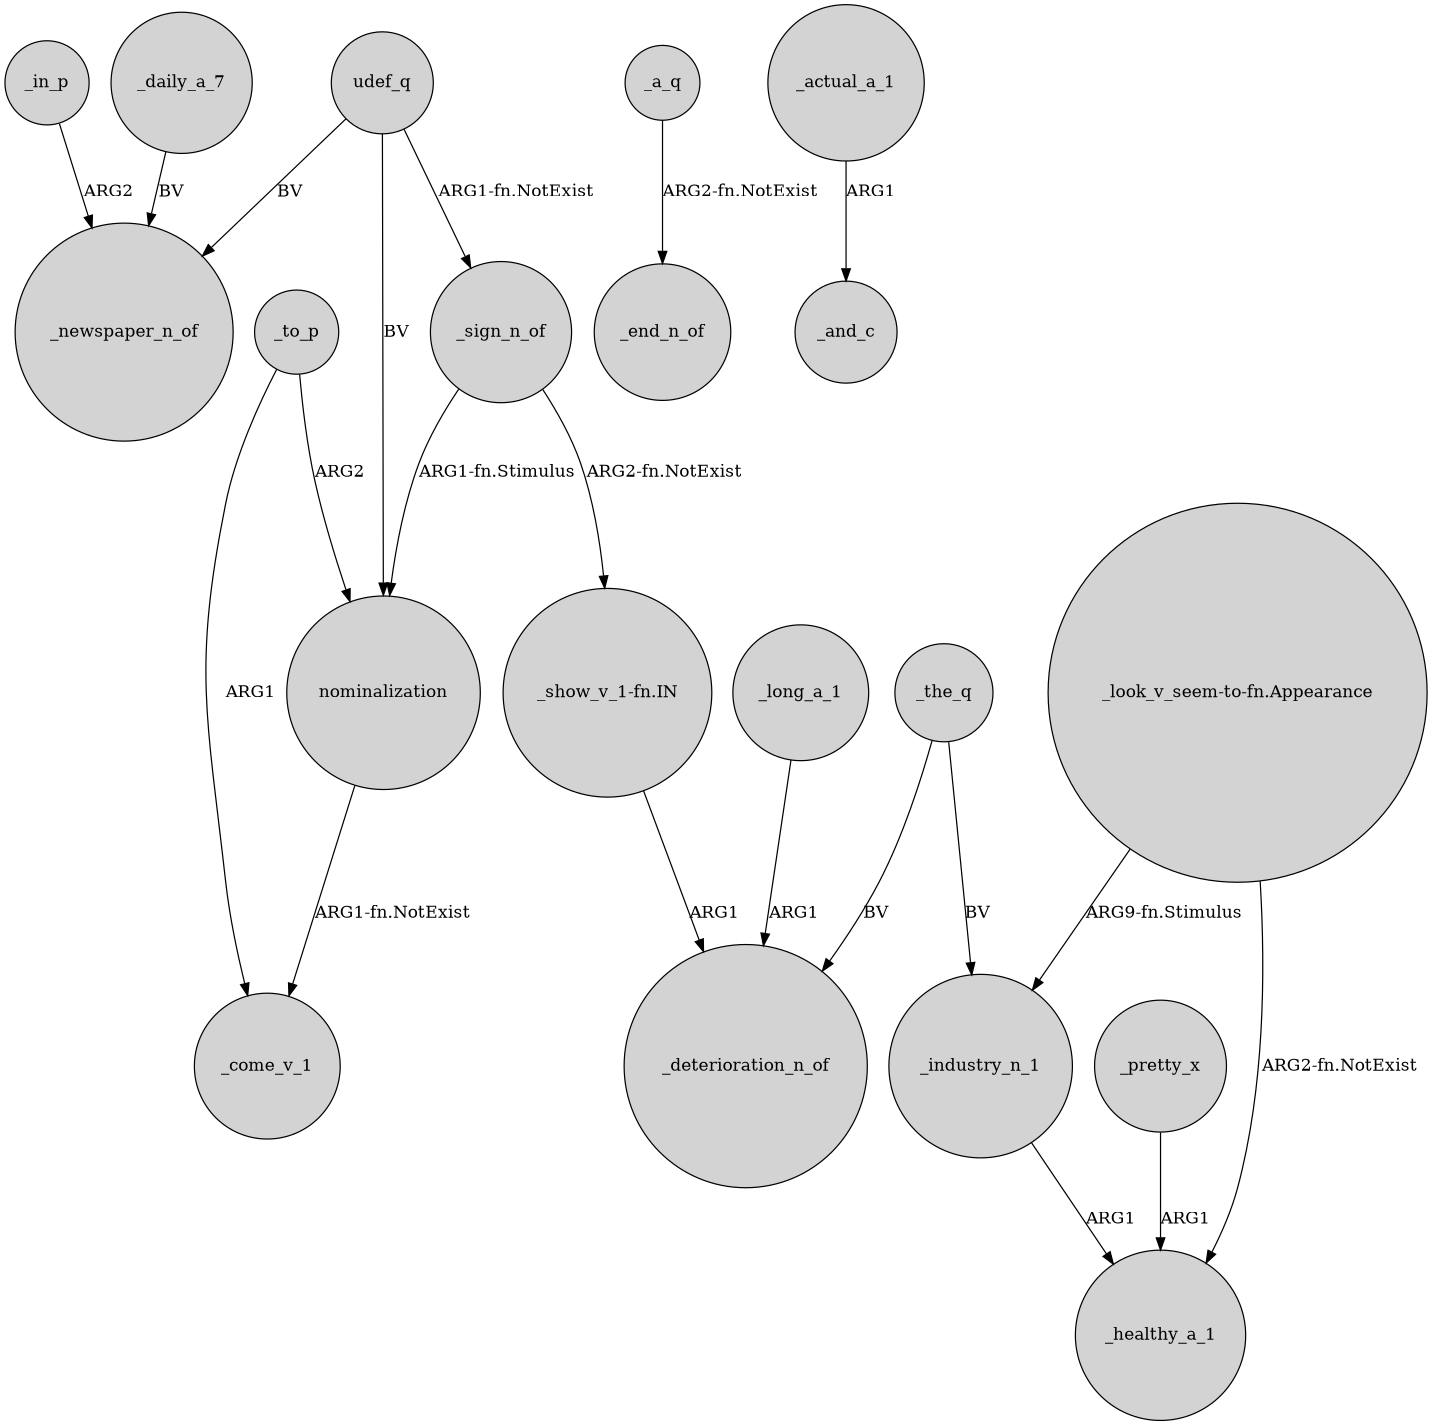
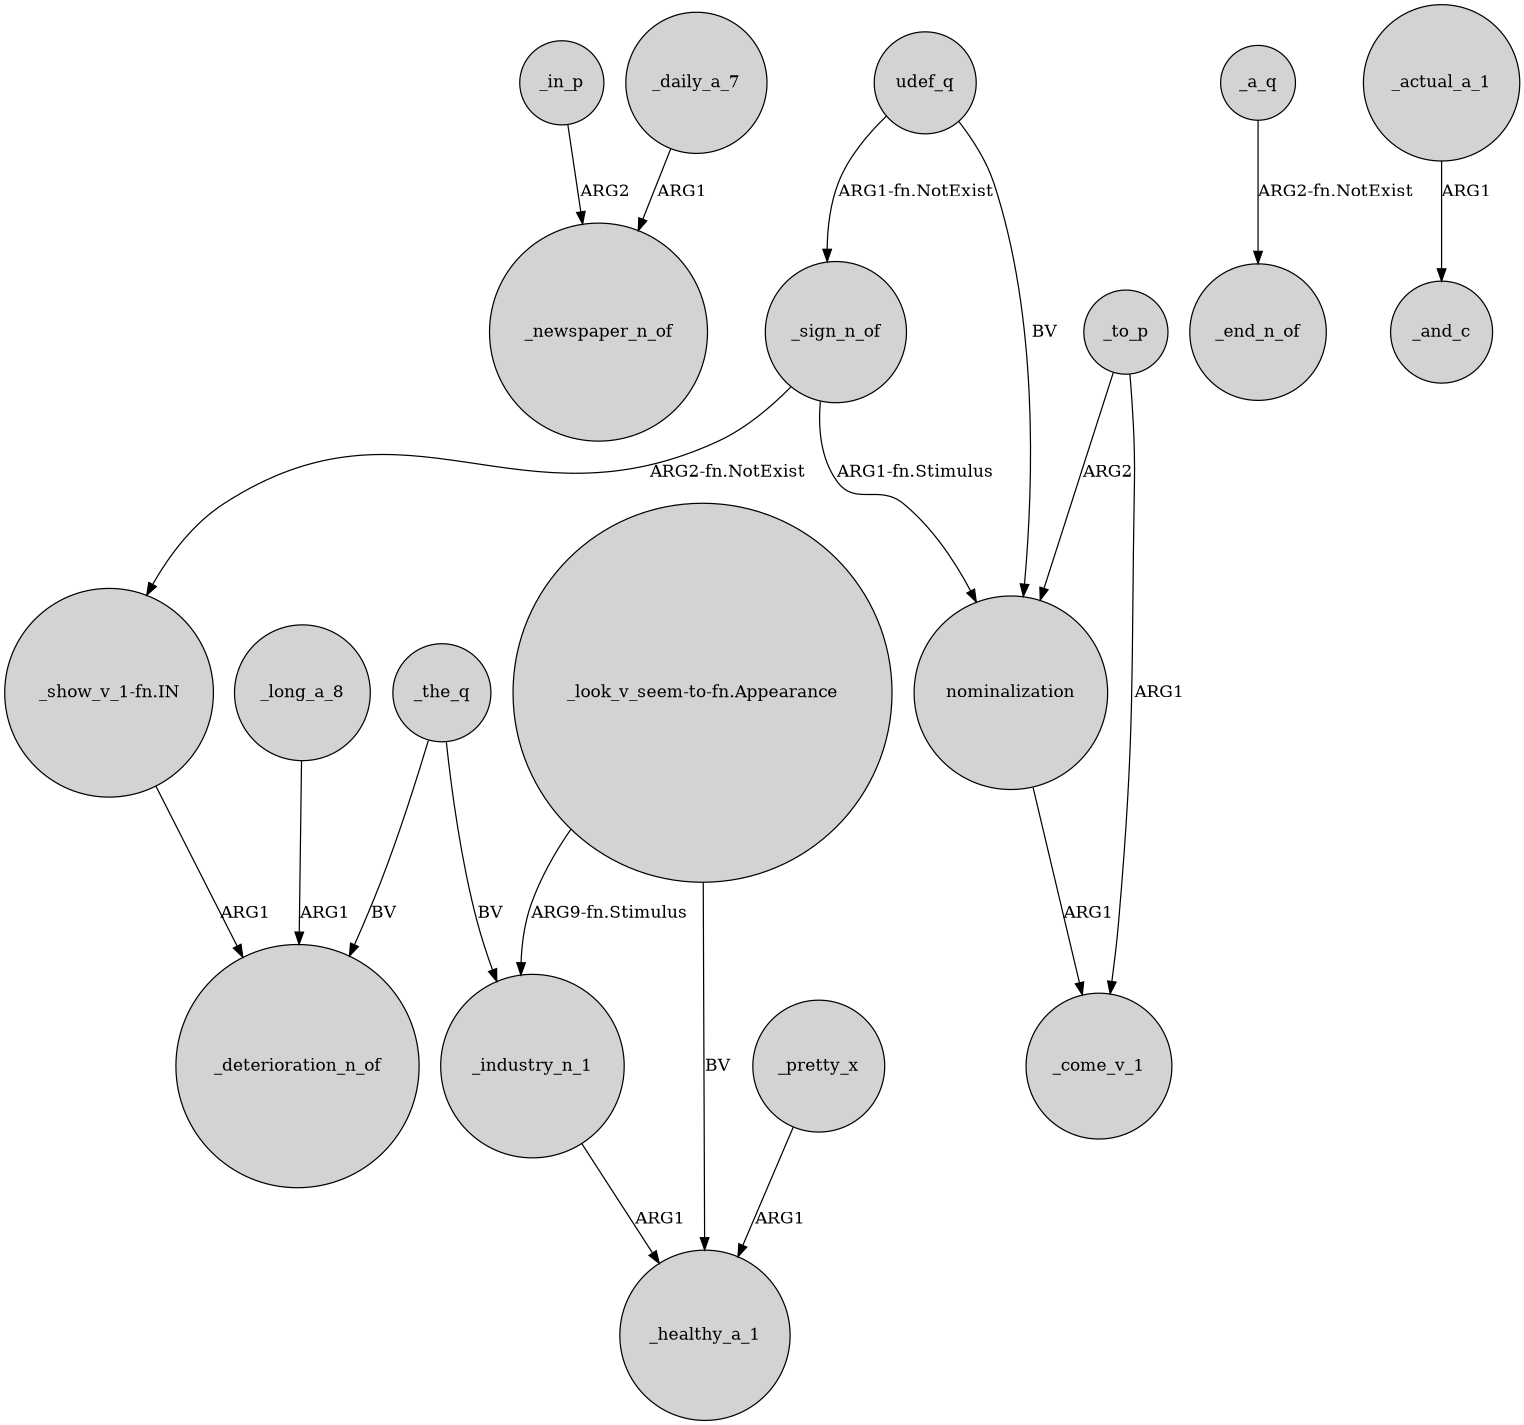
(279, 183) -> none
(171, 192) -> (682, 192)
(801, 693) -> (302, 693)
(393, 913) -> (1089, 913)
(1340, 1066) -> (718, 1066)
